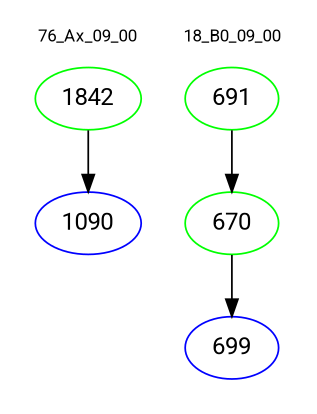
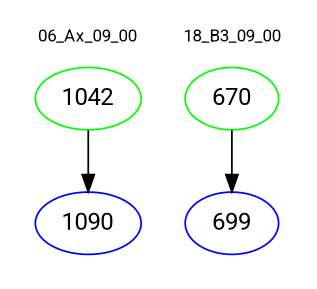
(88, 37) -> (88, 37)
(233, 37) -> (233, 37)
(88, 99) -> (88, 99)
(232, 99) -> none
